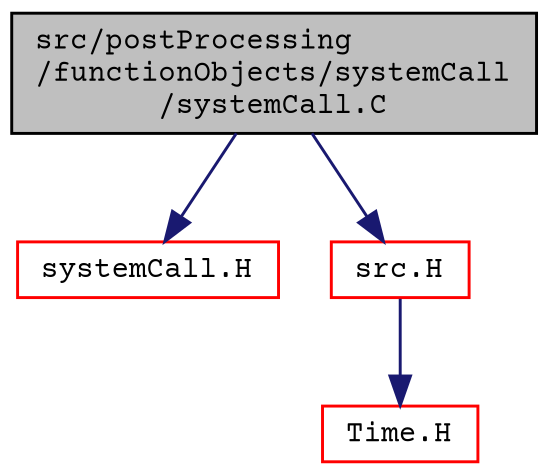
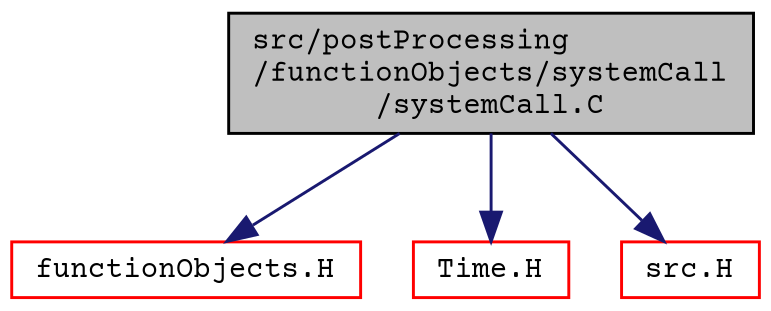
(148, 270) -> (186, 270)
(400, 337) -> (491, 172)
